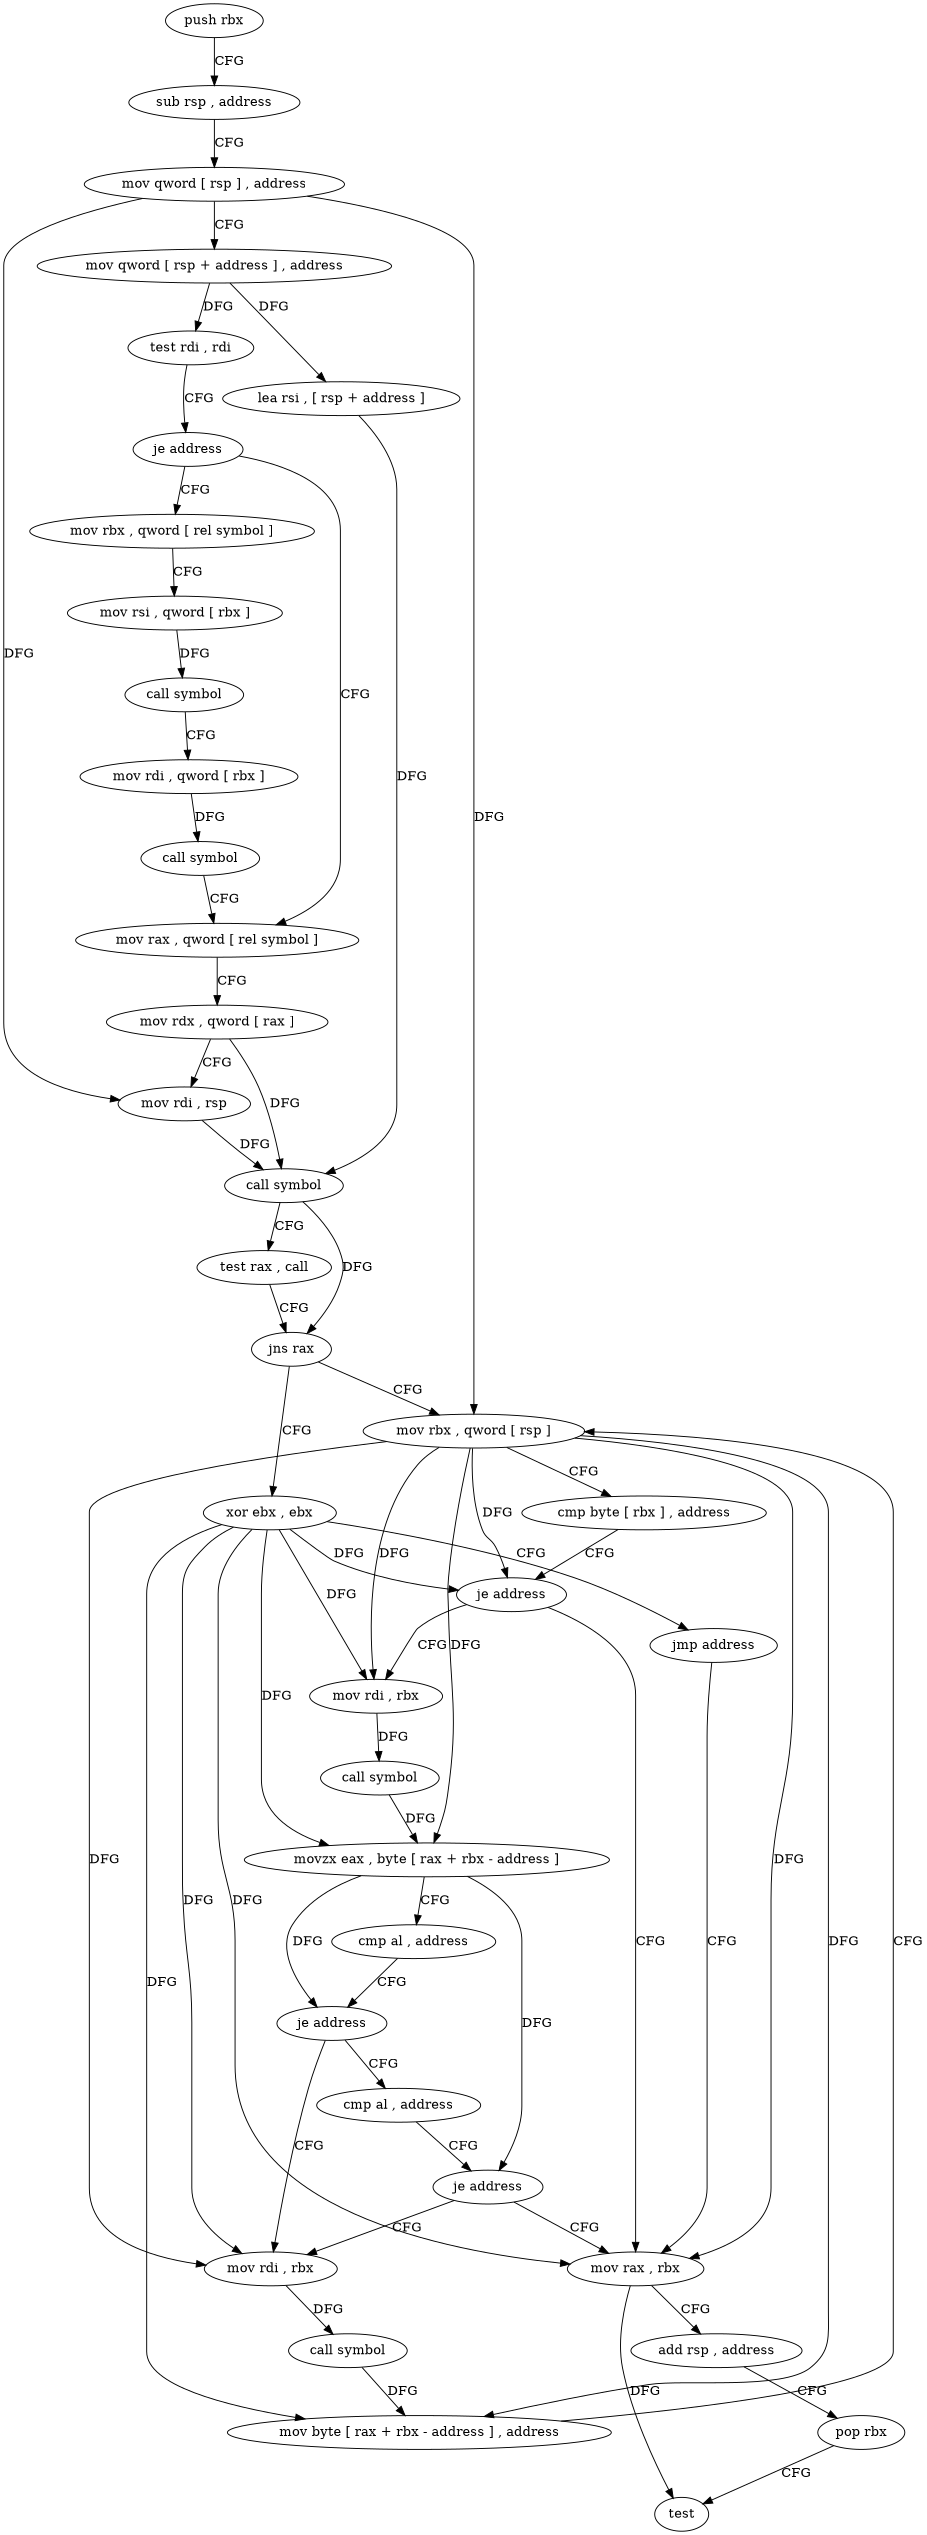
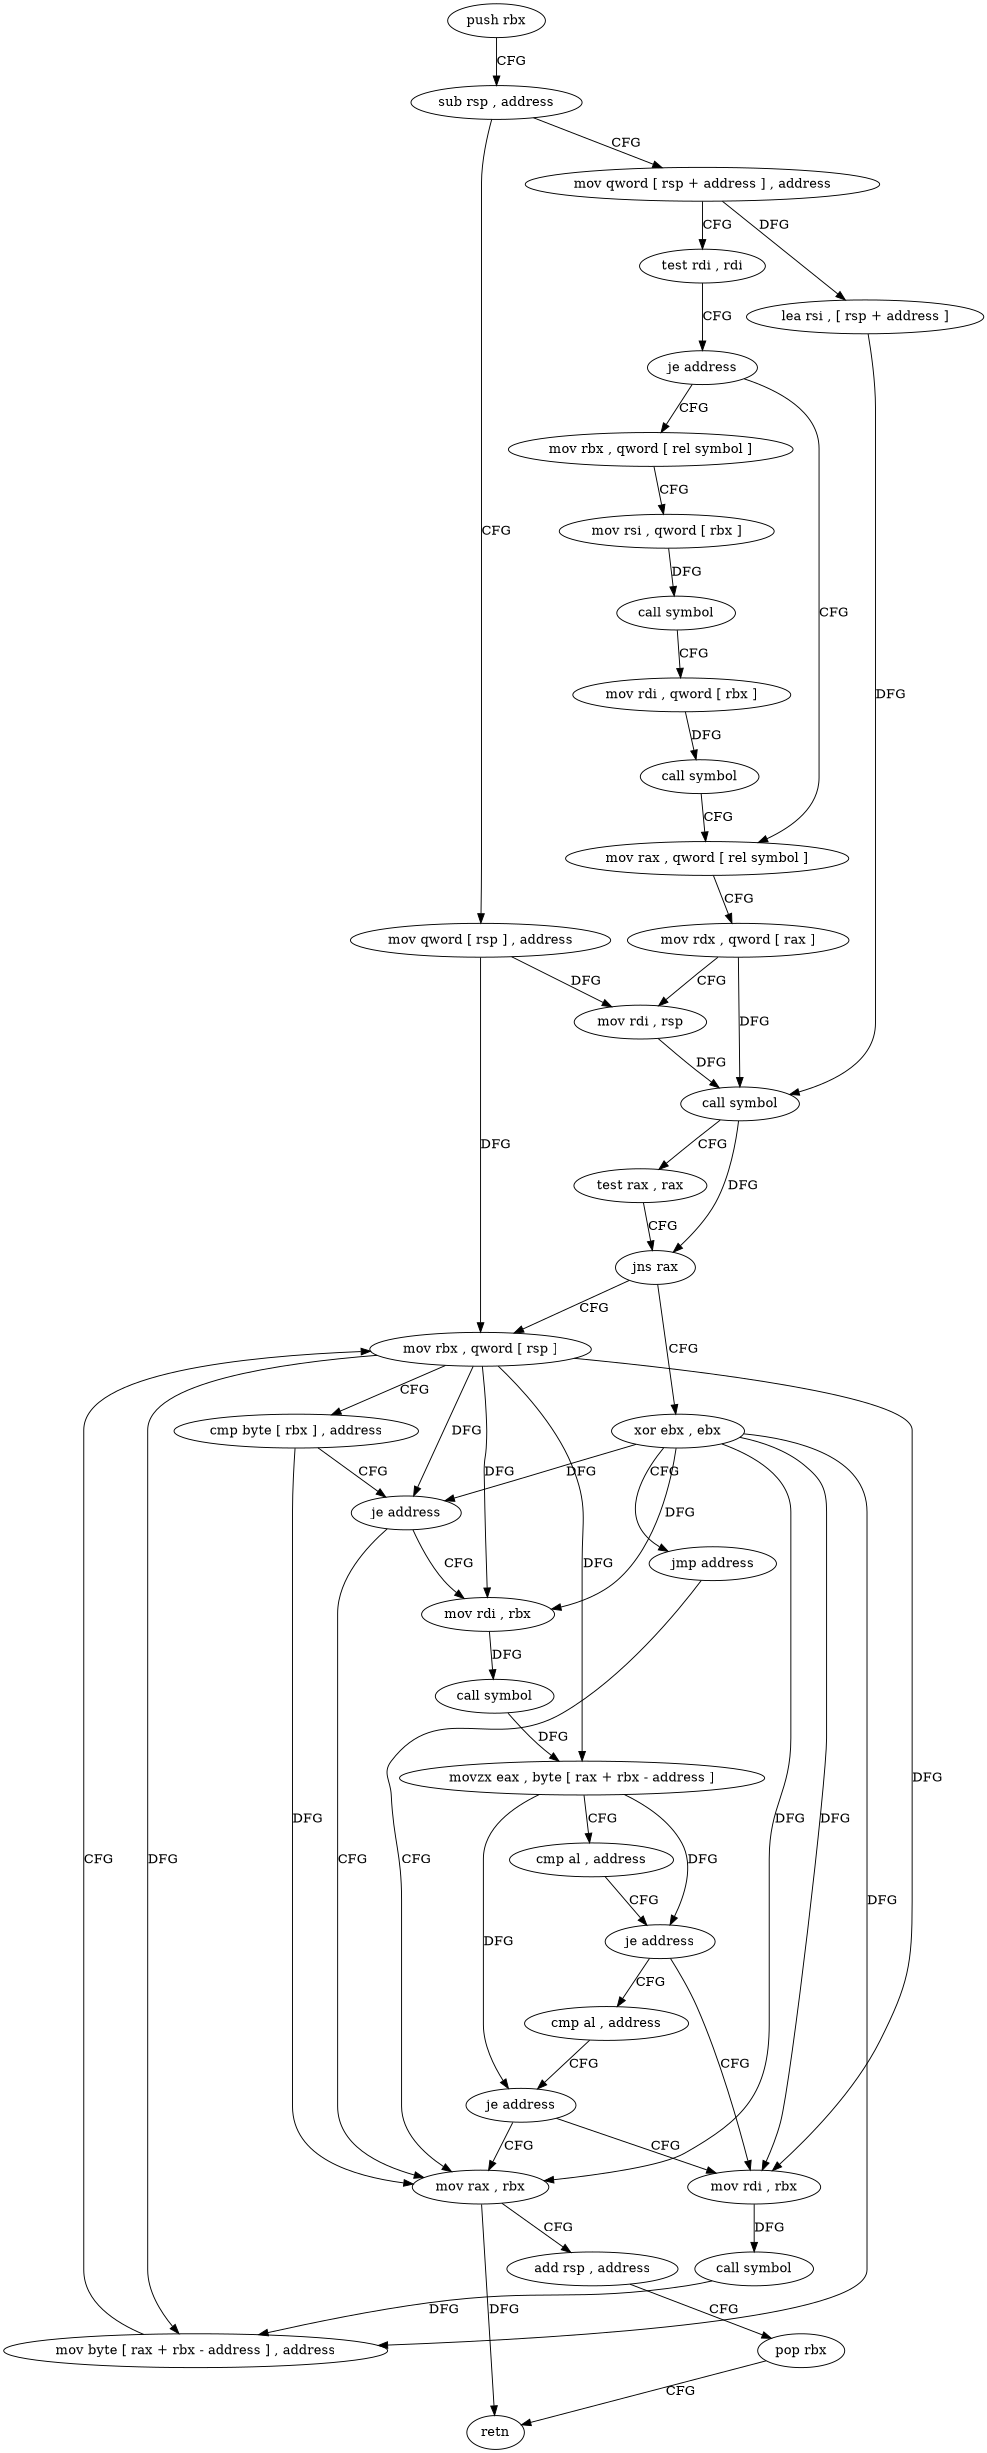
(214, 220) -> (593, 141)
(219, 307) -> (718, 225)
(264, 1267) -> (640, 1186)
(261, 1701) -> none
(785, 1783) -> (293, 1851)
(682, 2514) -> (496, 2432)
